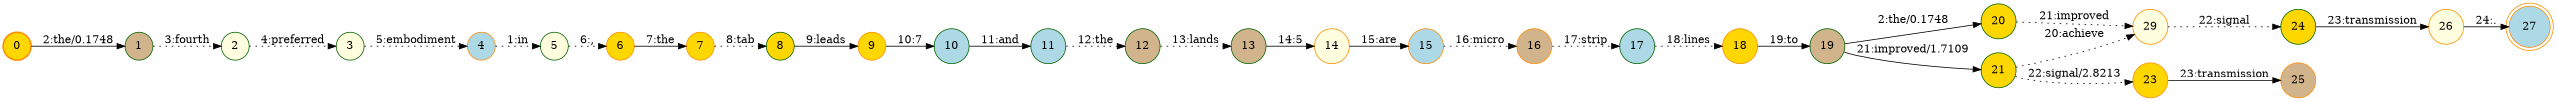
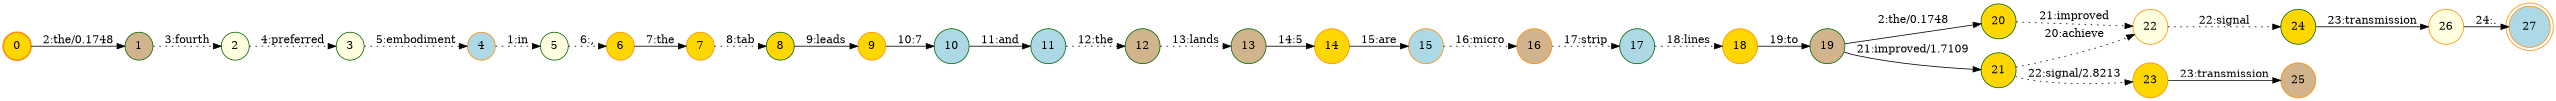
(2150, 27) -> (2150, 27)
(1332, 46) -> (1332, 46)
